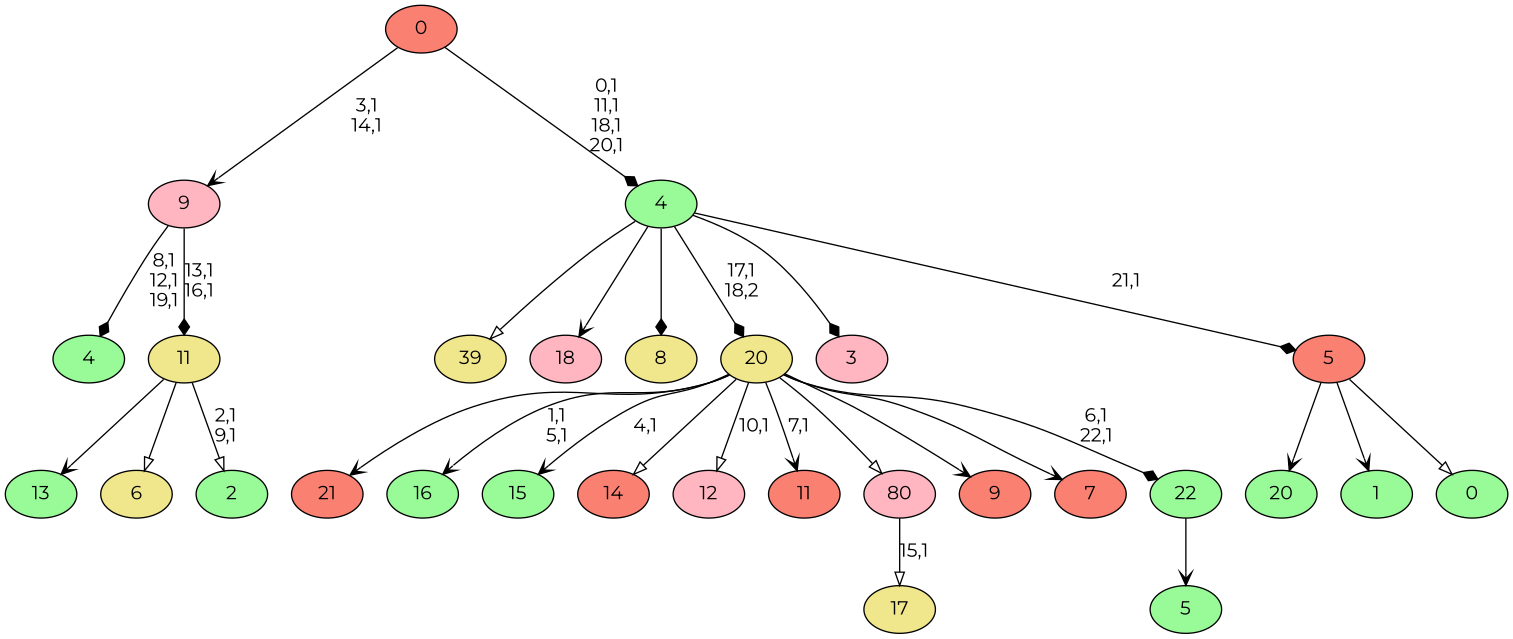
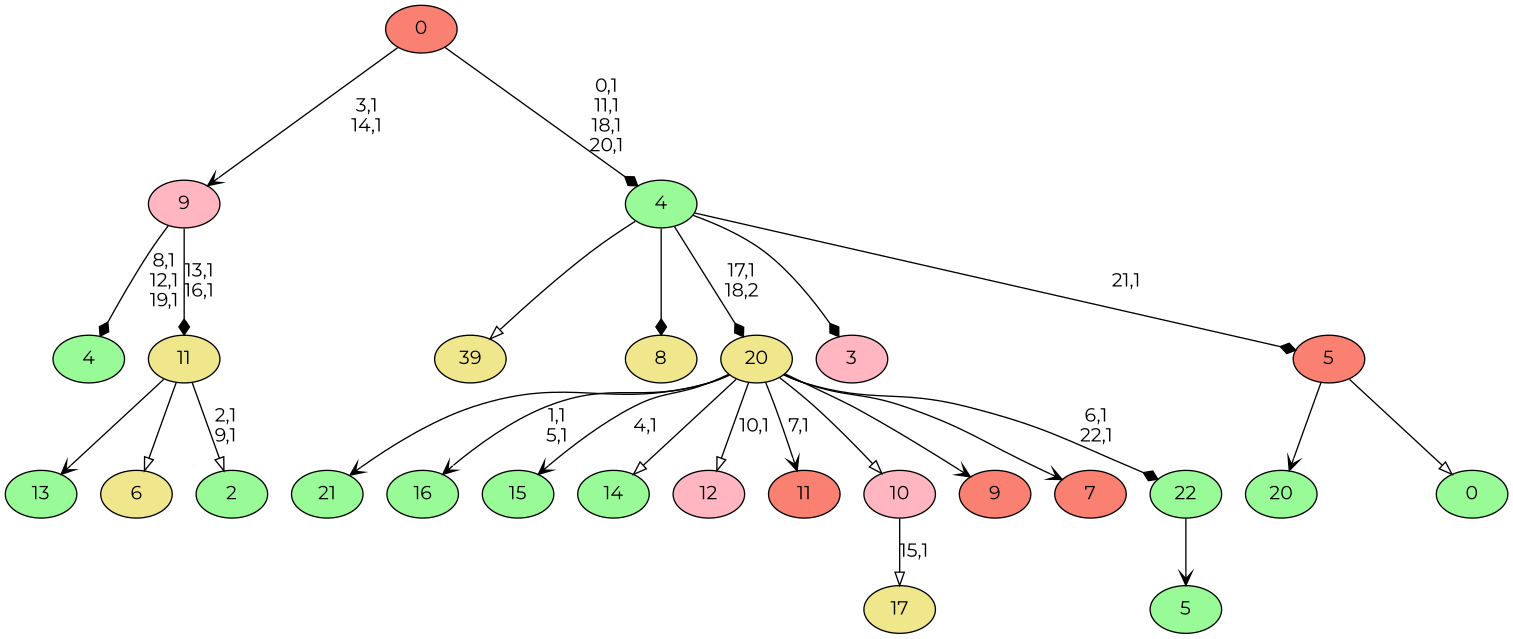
(566, 359) -> none
(327, 494) -> (327, 494)
(613, 494) -> (613, 494)
(900, 494) -> (900, 494)
(1377, 494) -> none
